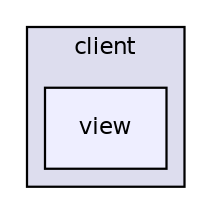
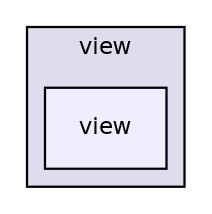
(106, 48) -> (106, 48)
